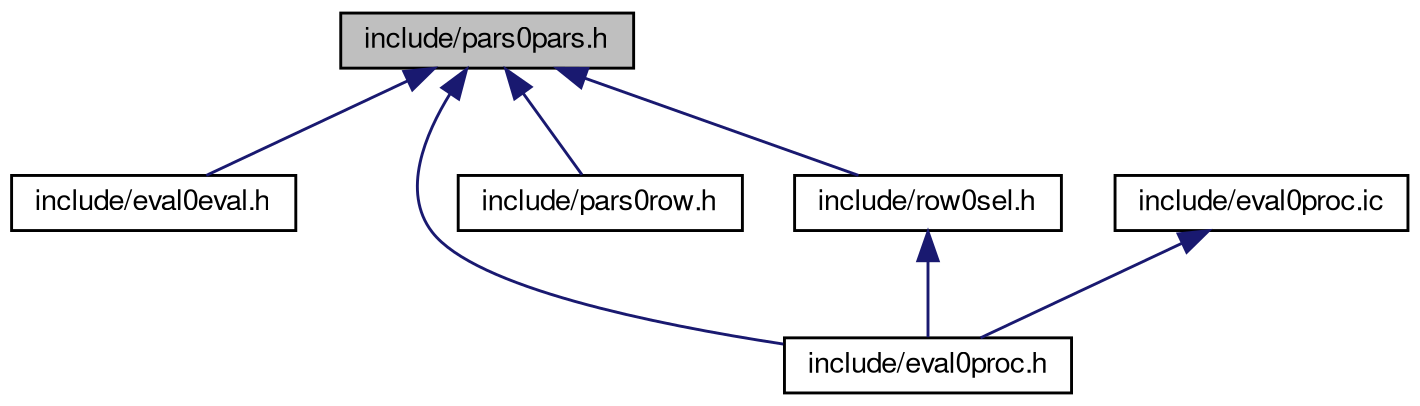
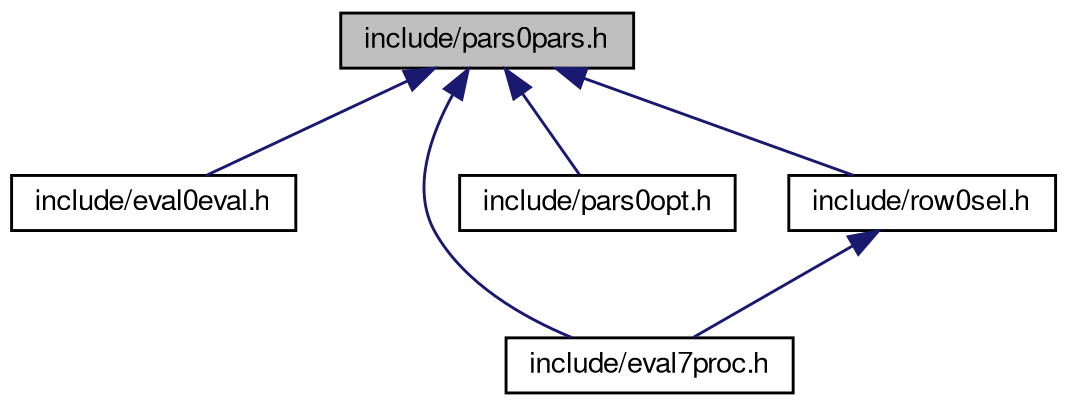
(600, 203) -> (597, 203)
(1262, 203) -> none
(928, 365) -> (650, 365)
